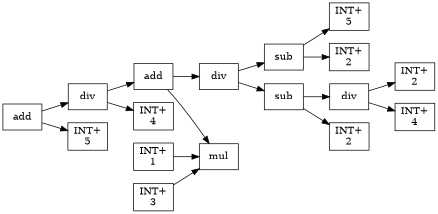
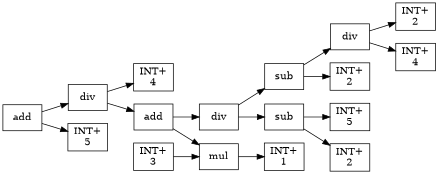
(183, 157) -> (248, 157)
